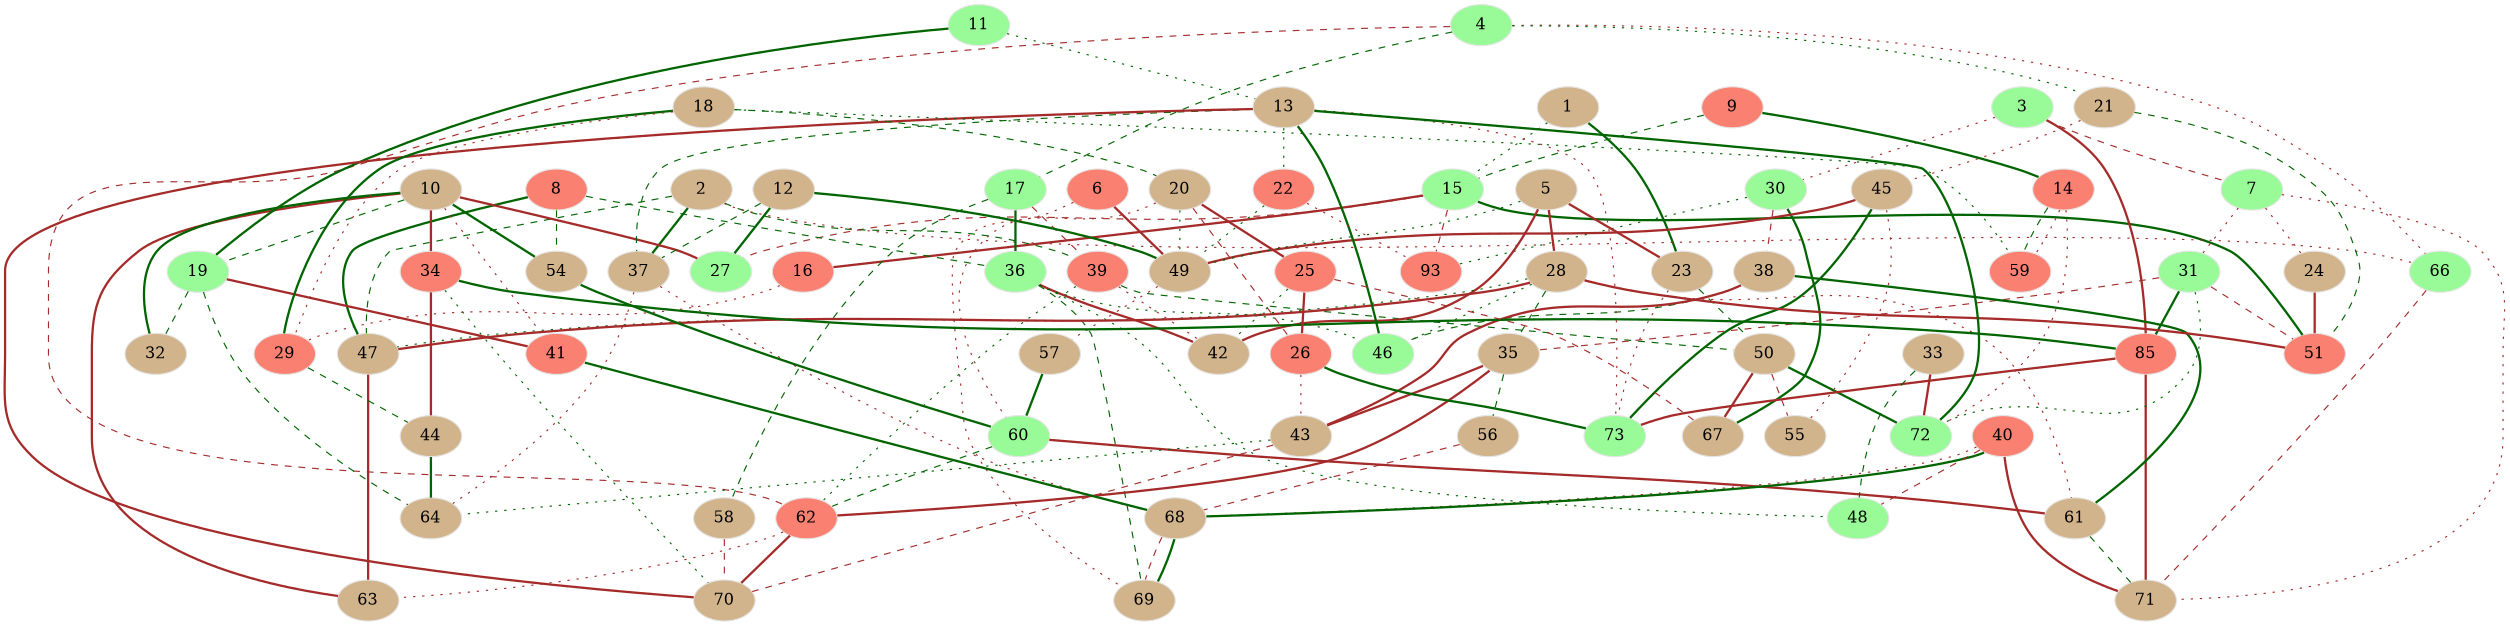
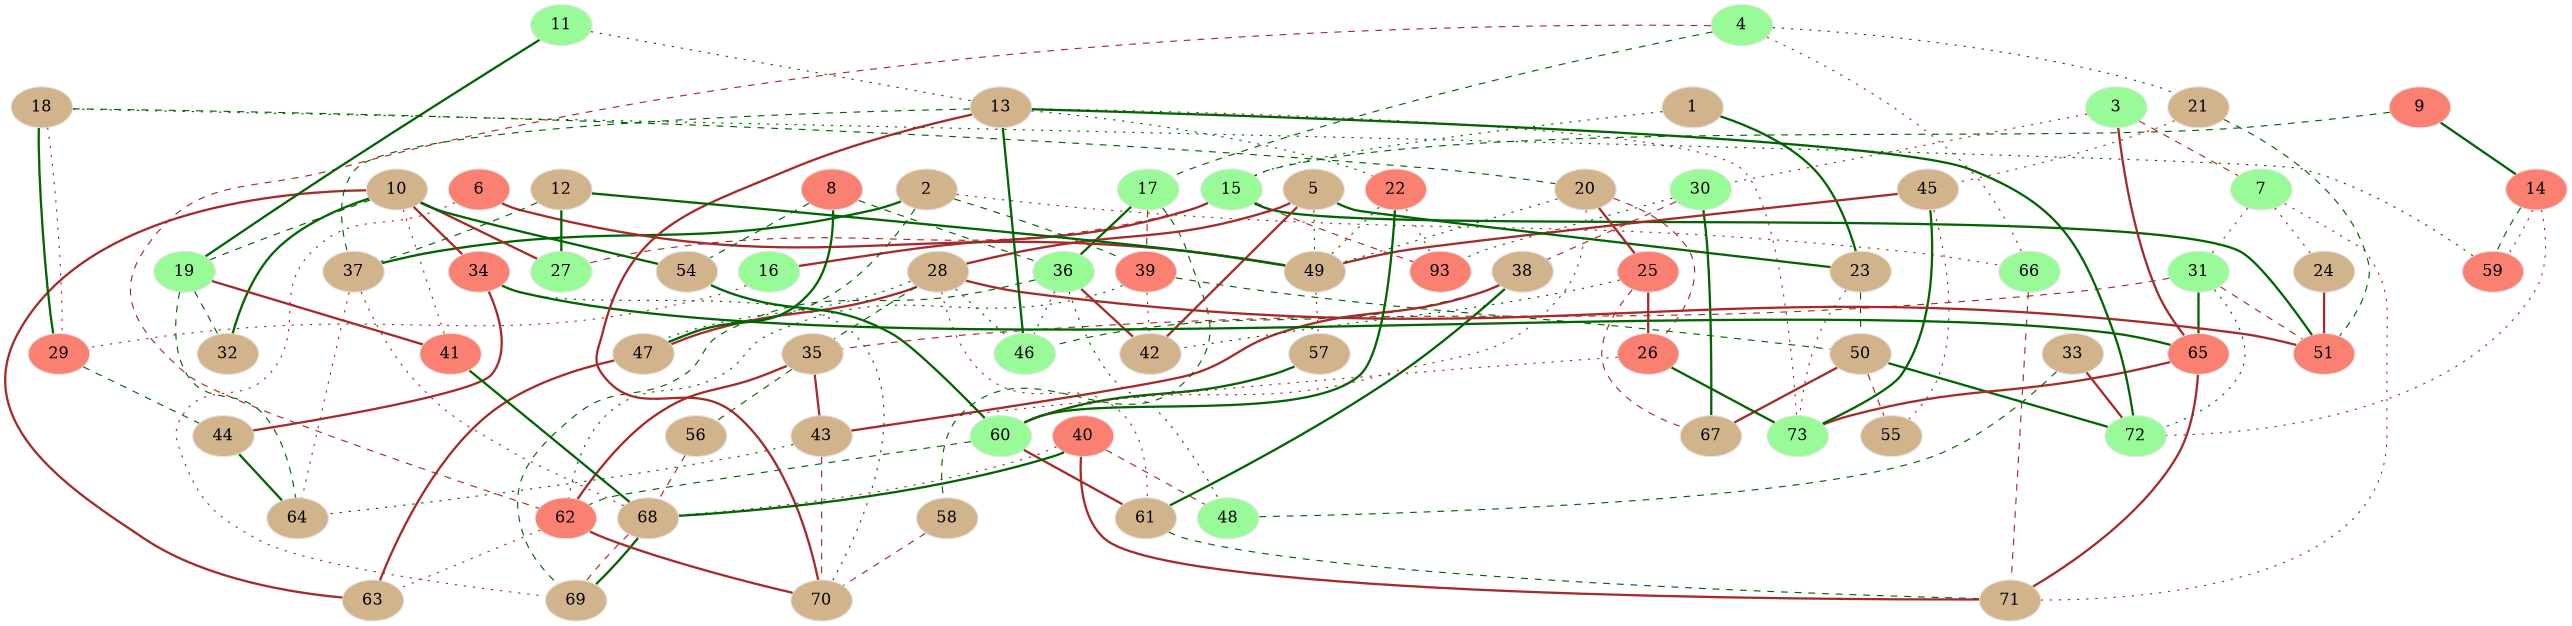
(1614, 231) -> (1608, 241)
(803, 272) -> (769, 272)
(2146, 354) -> (2199, 354)
none -> (1279, 401)
